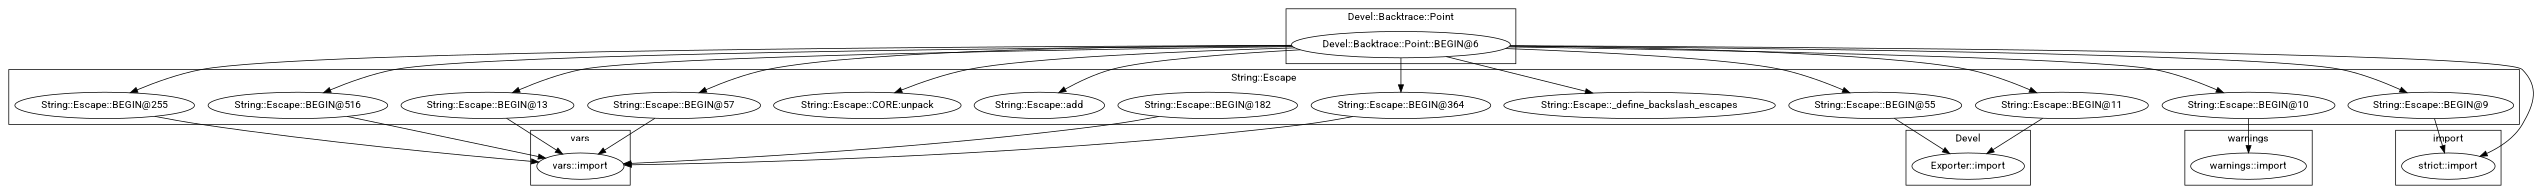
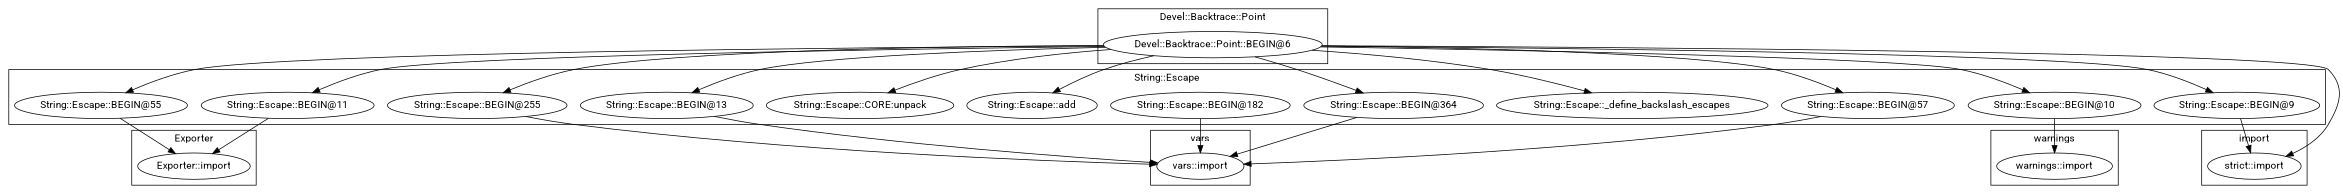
(298, 105) -> none
(1968, 139) -> (194, 139)
